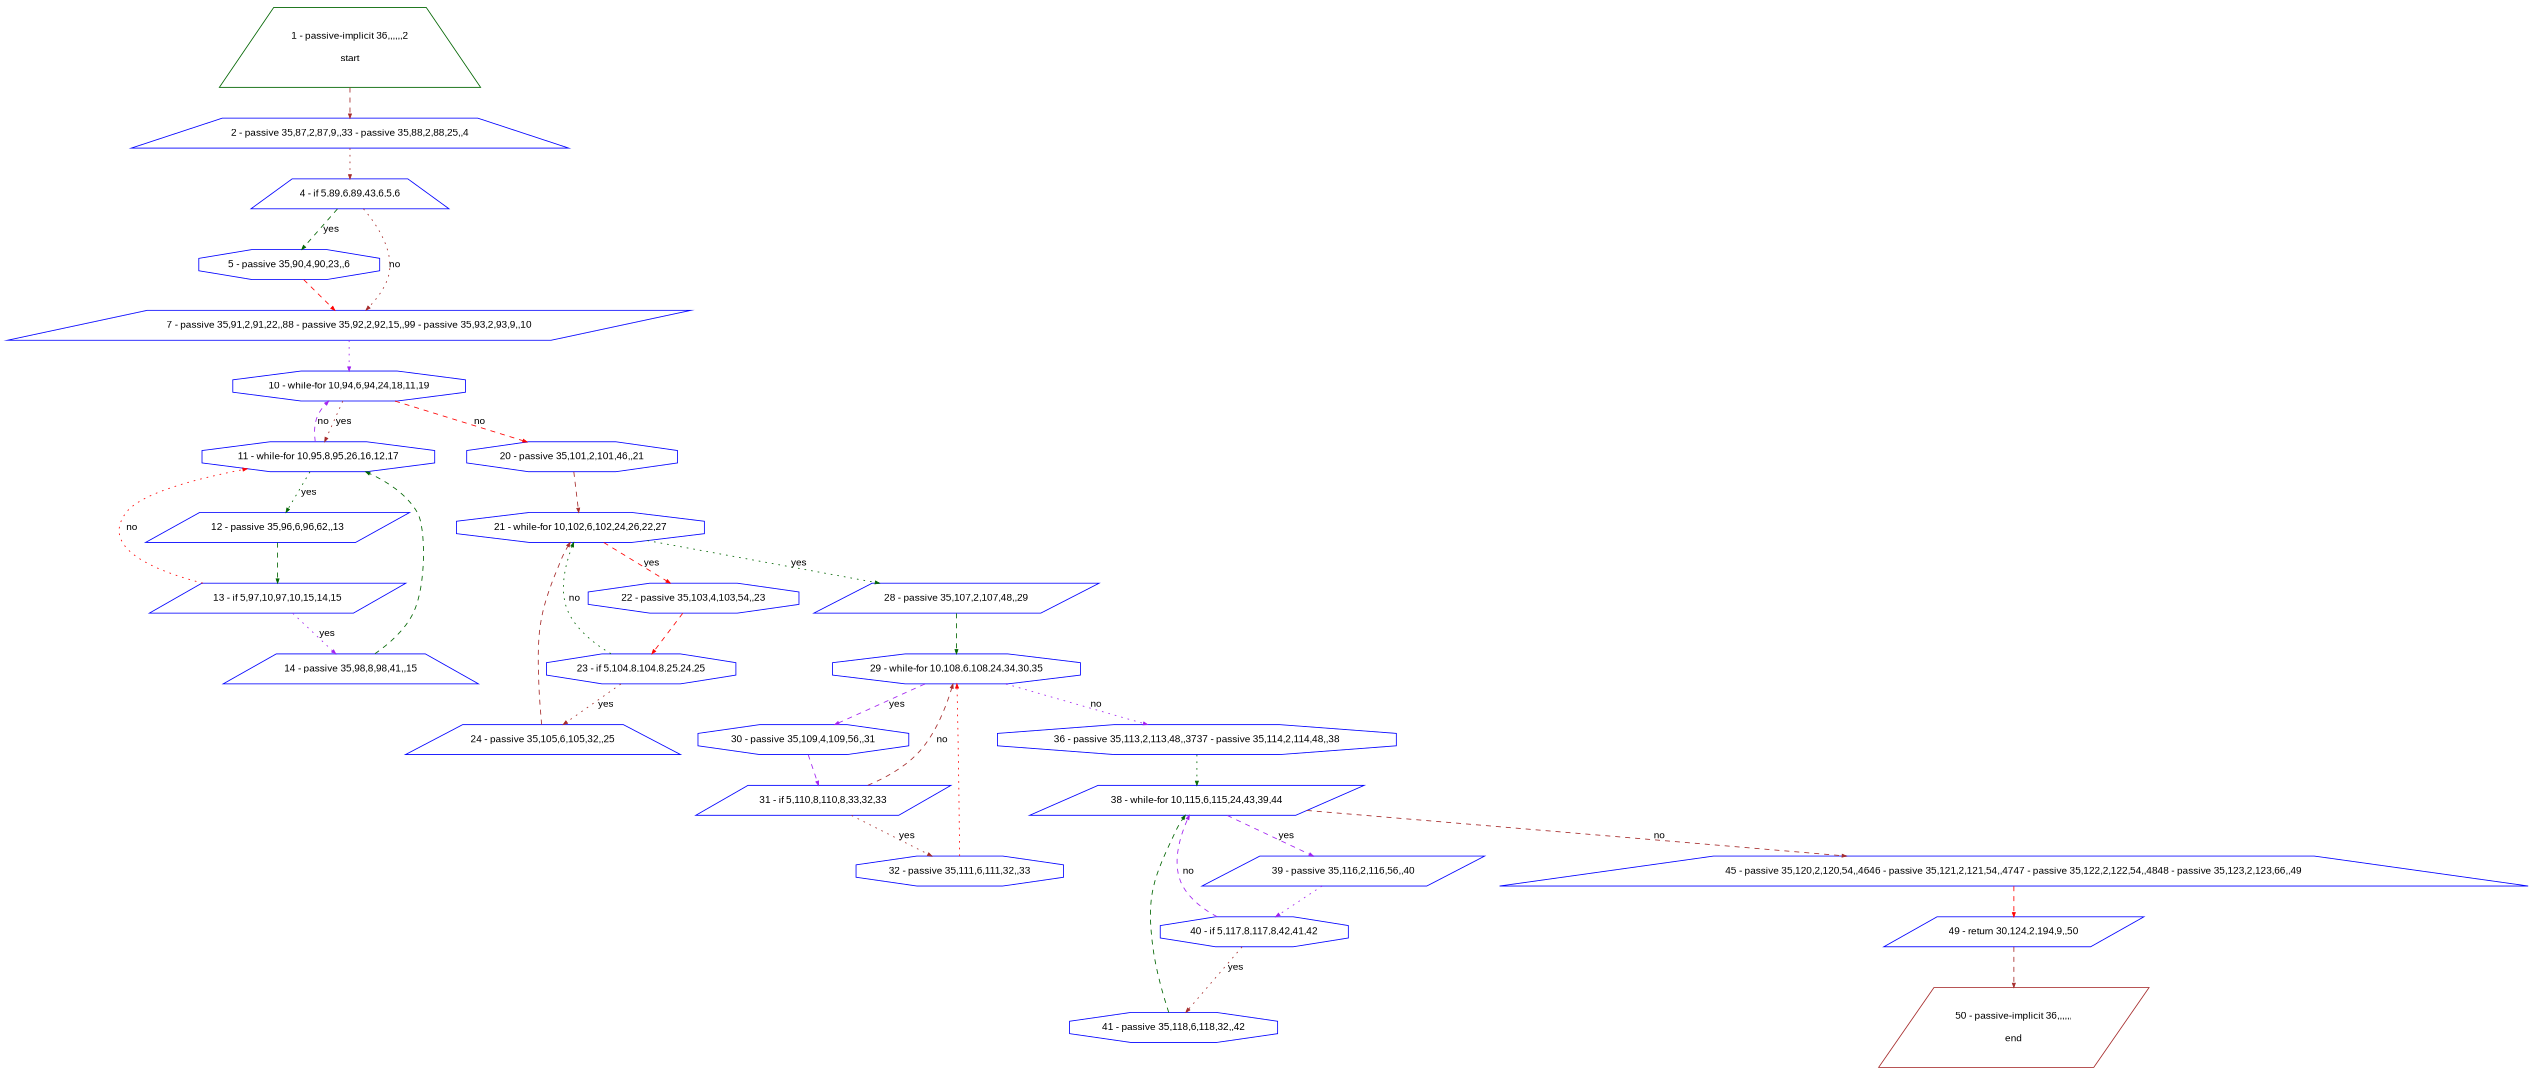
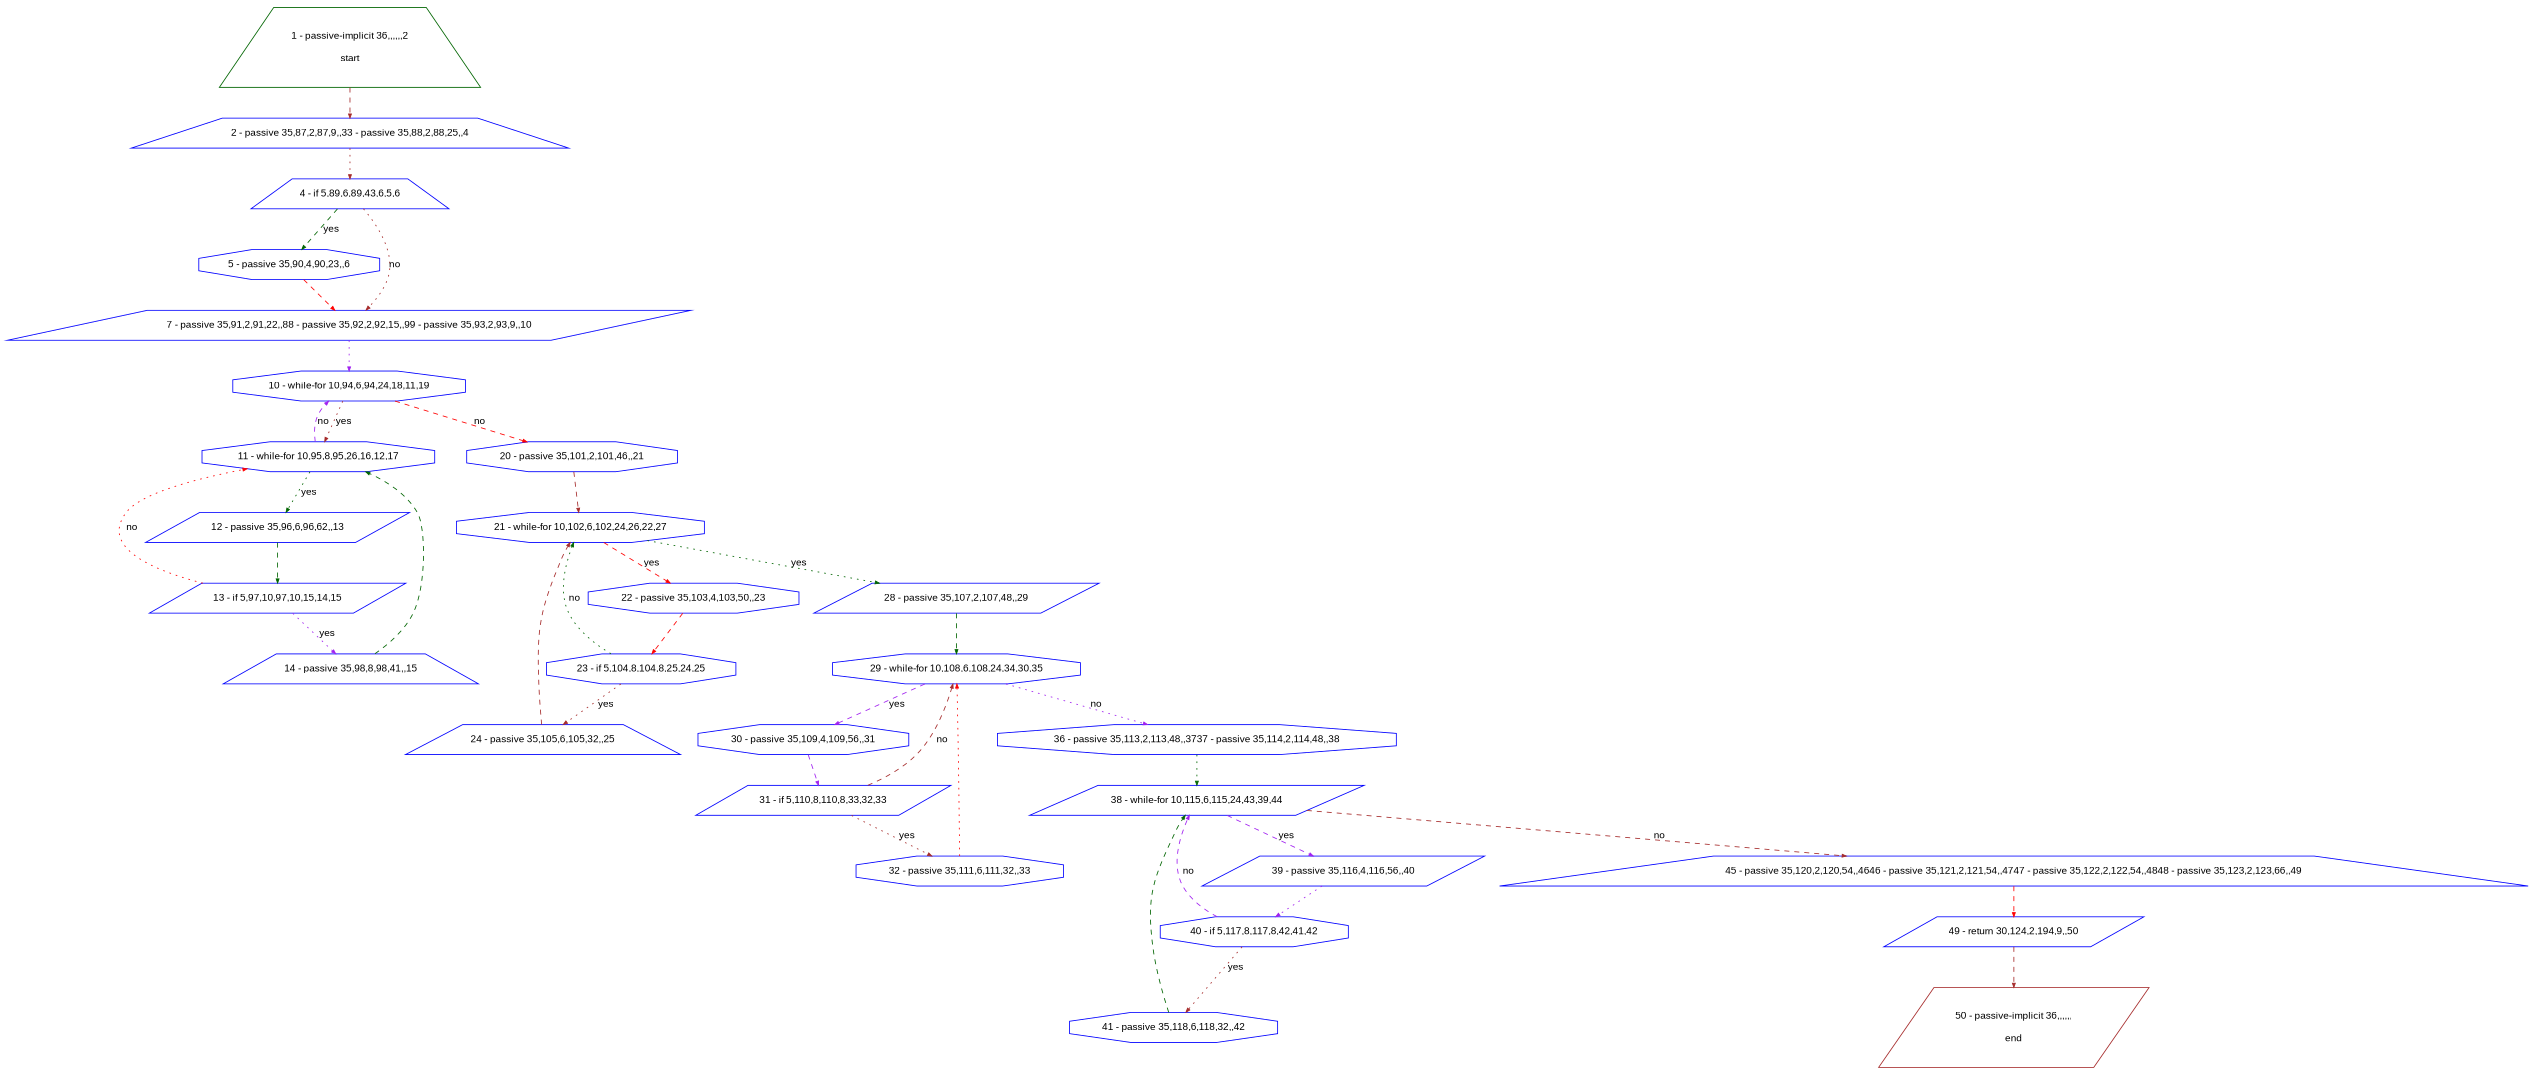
(694, 598) -> (694, 598)
(1343, 871) -> (1343, 871)
